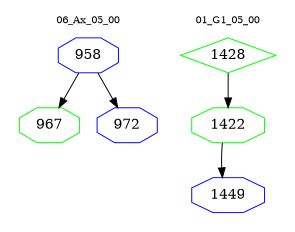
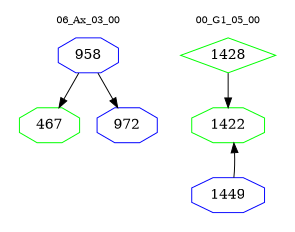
(88, 21) -> (88, 21)
(228, 21) -> (228, 21)
(50, 125) -> (50, 125)
(222, 155) -> (235, 165)
